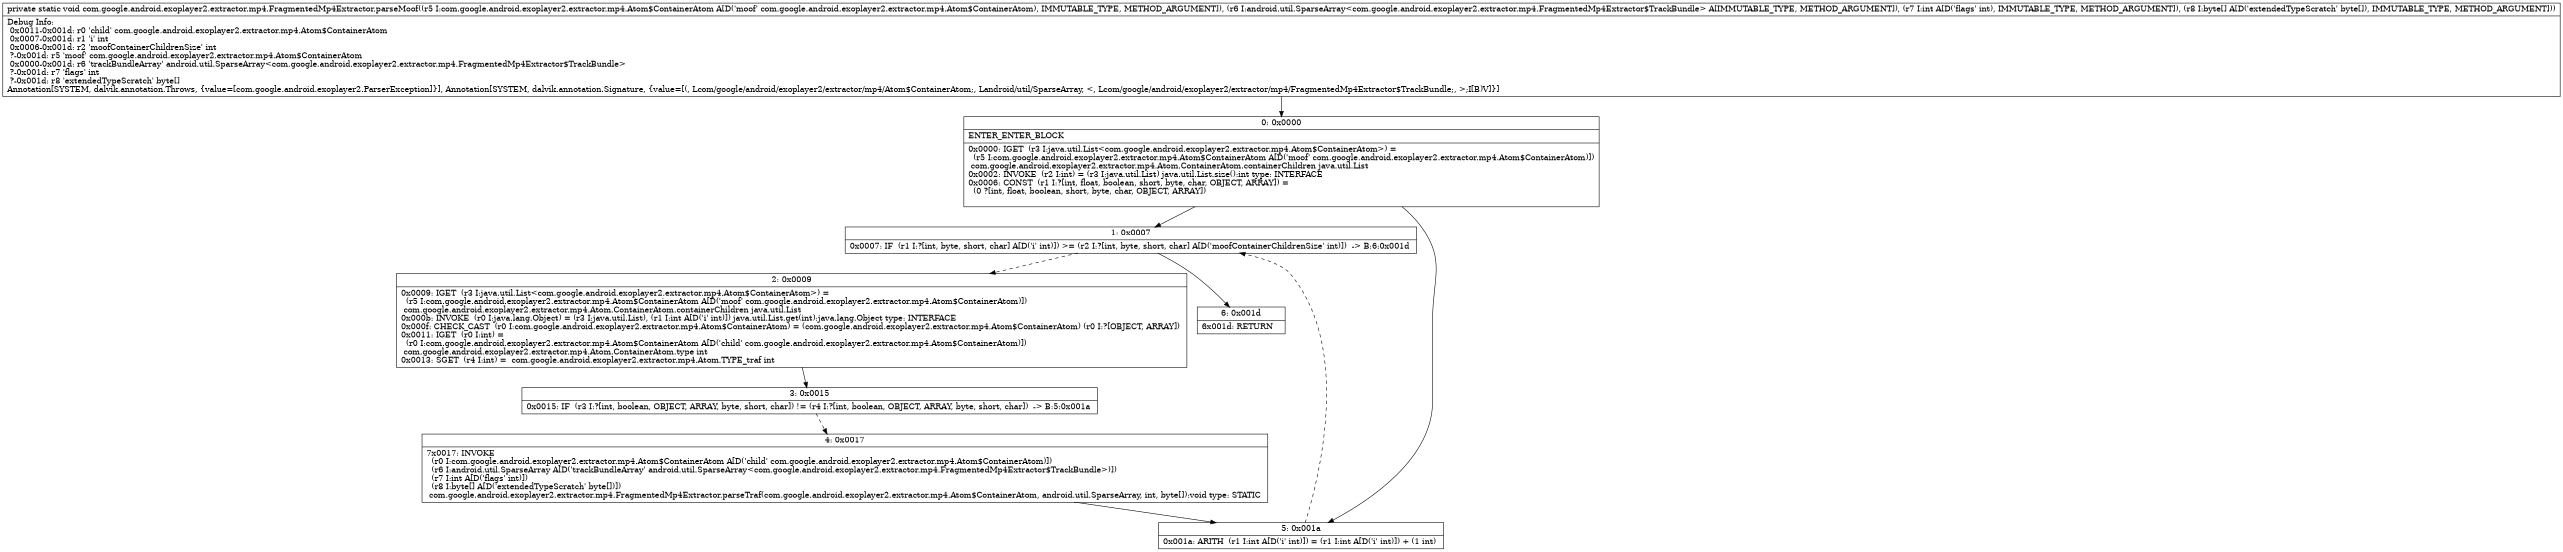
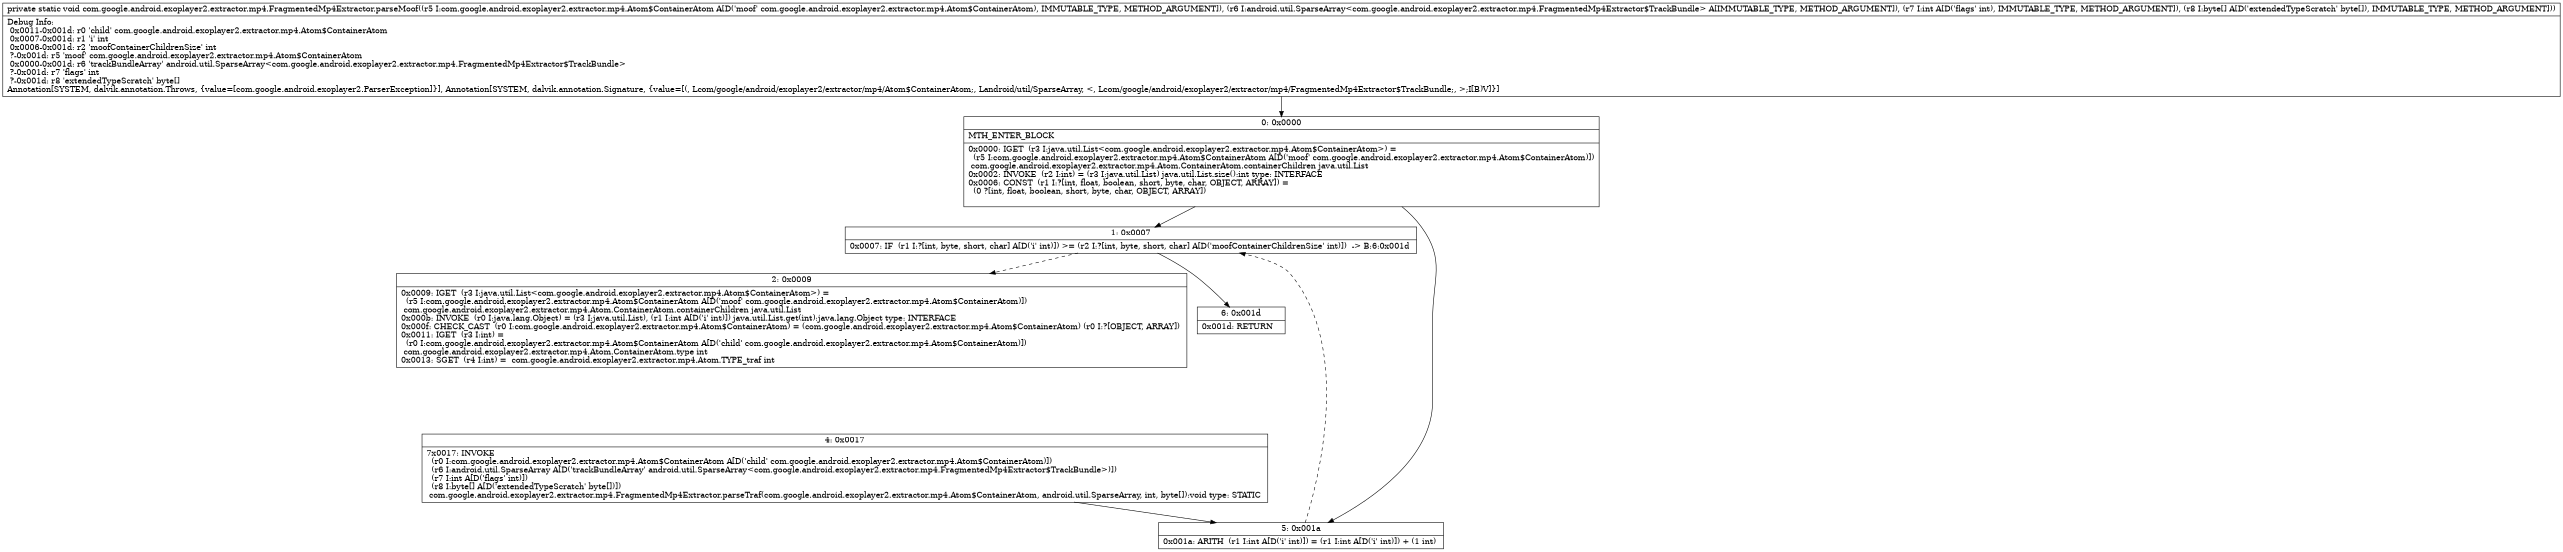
(1016, 136) -> (1011, 136)
(1241, 327) -> (1241, 327)
(454, 335) -> (454, 335)
(810, 401) -> none
